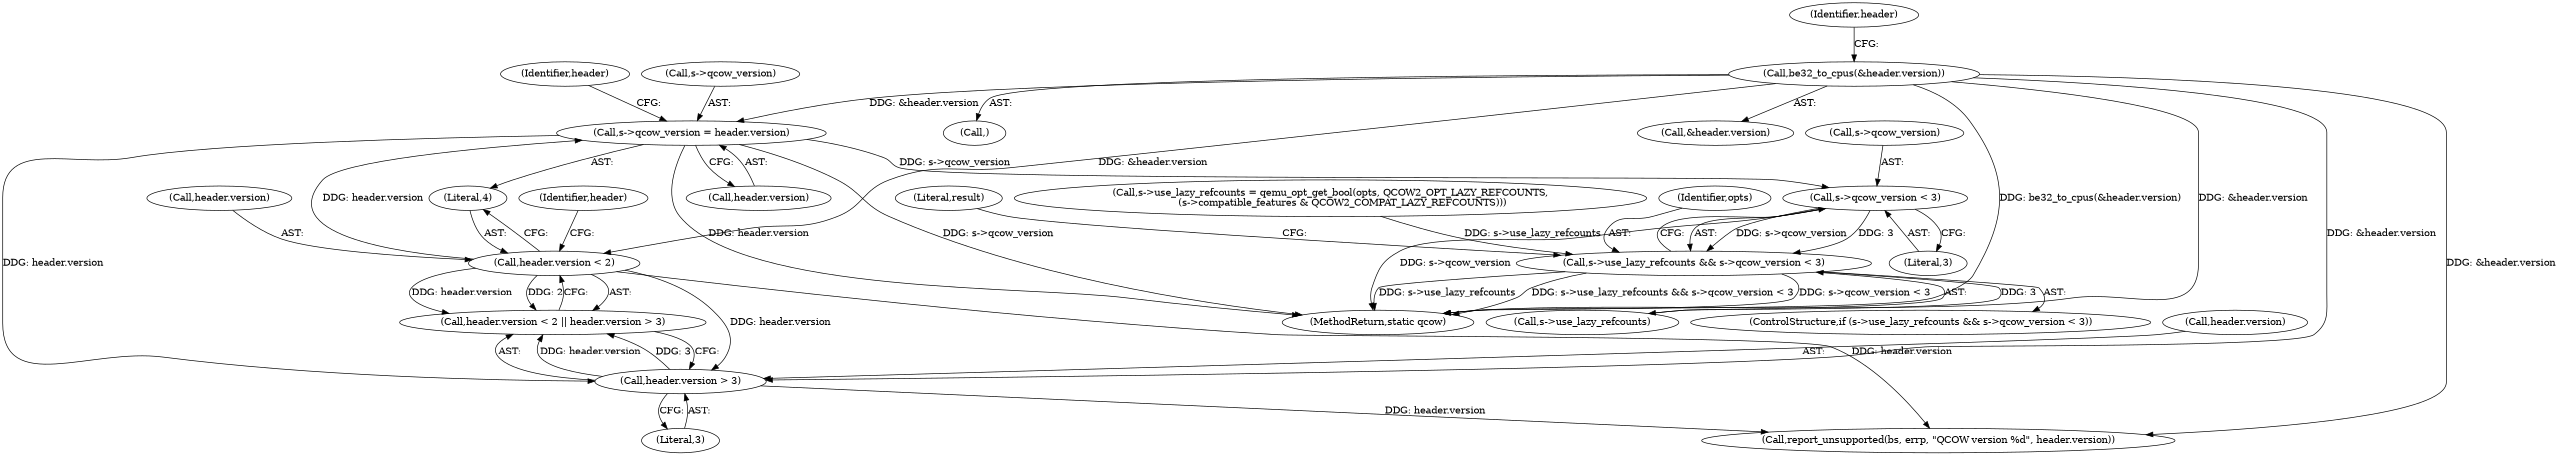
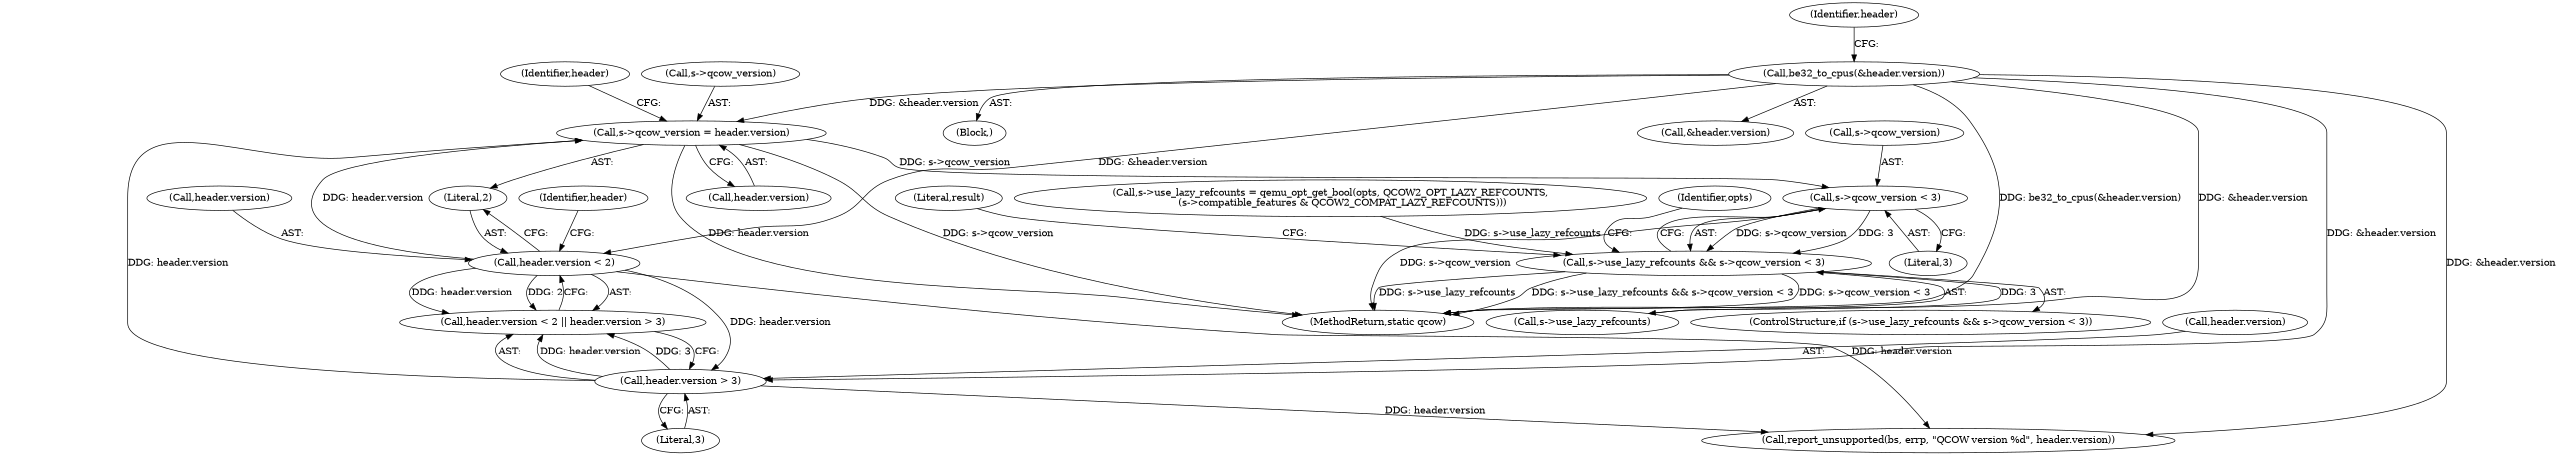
(975, 133) -> (975, 133)
(468, 198) -> (468, 198)
(1622, 234) -> (1622, 234)
(3, 276) -> (128, 258)
